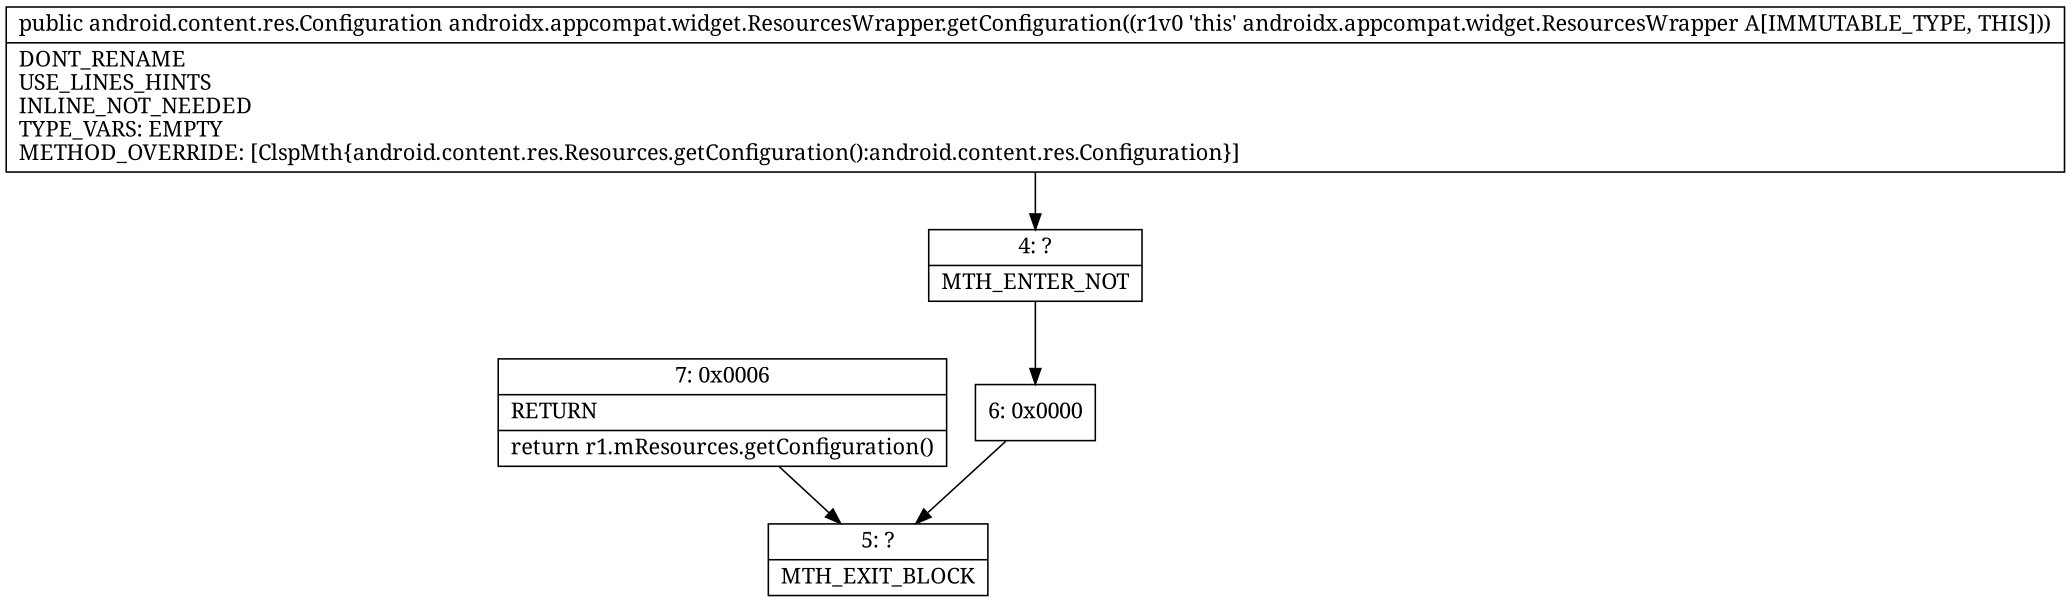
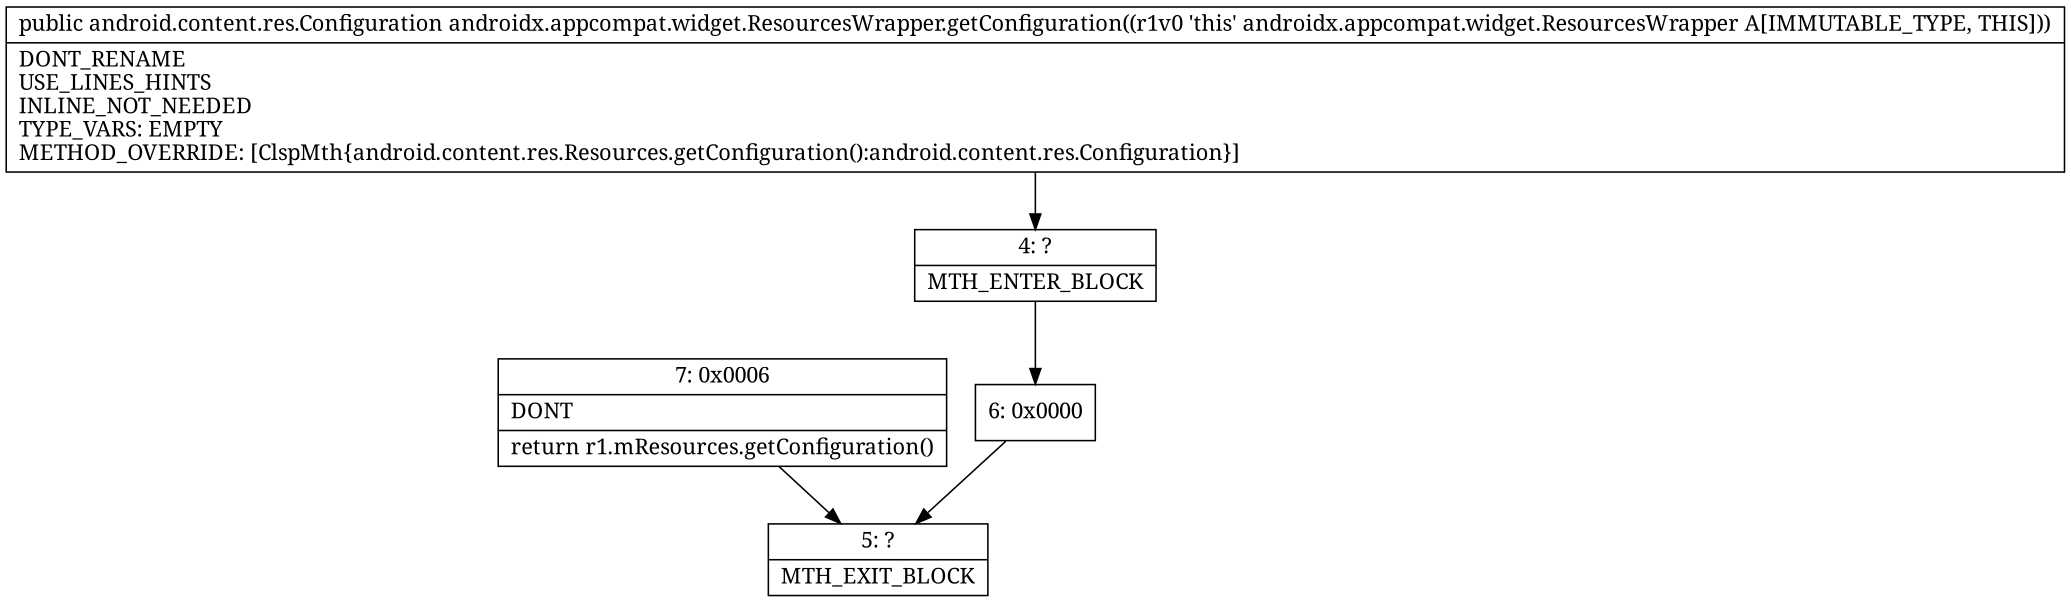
(1035, 283) -> (1035, 283)
(554, 412) -> (542, 412)
